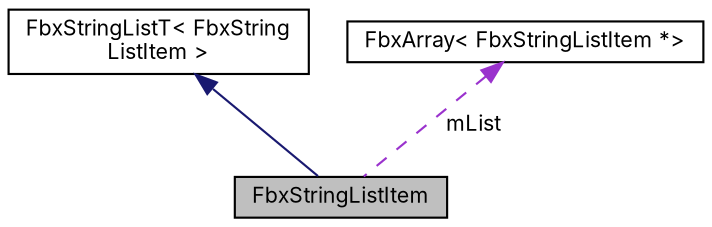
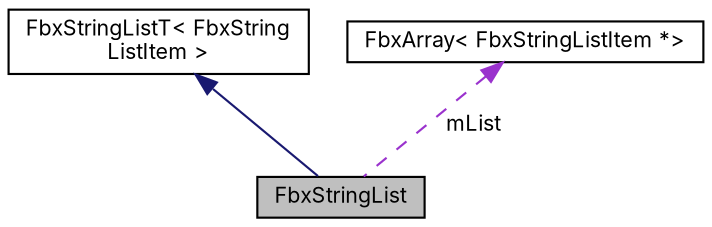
(341, 197) -> (341, 197)
